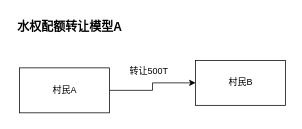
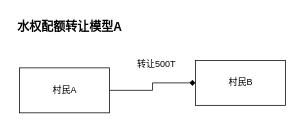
(149, 72) -> (156, 64)
(189, 83) -> (188, 83)
